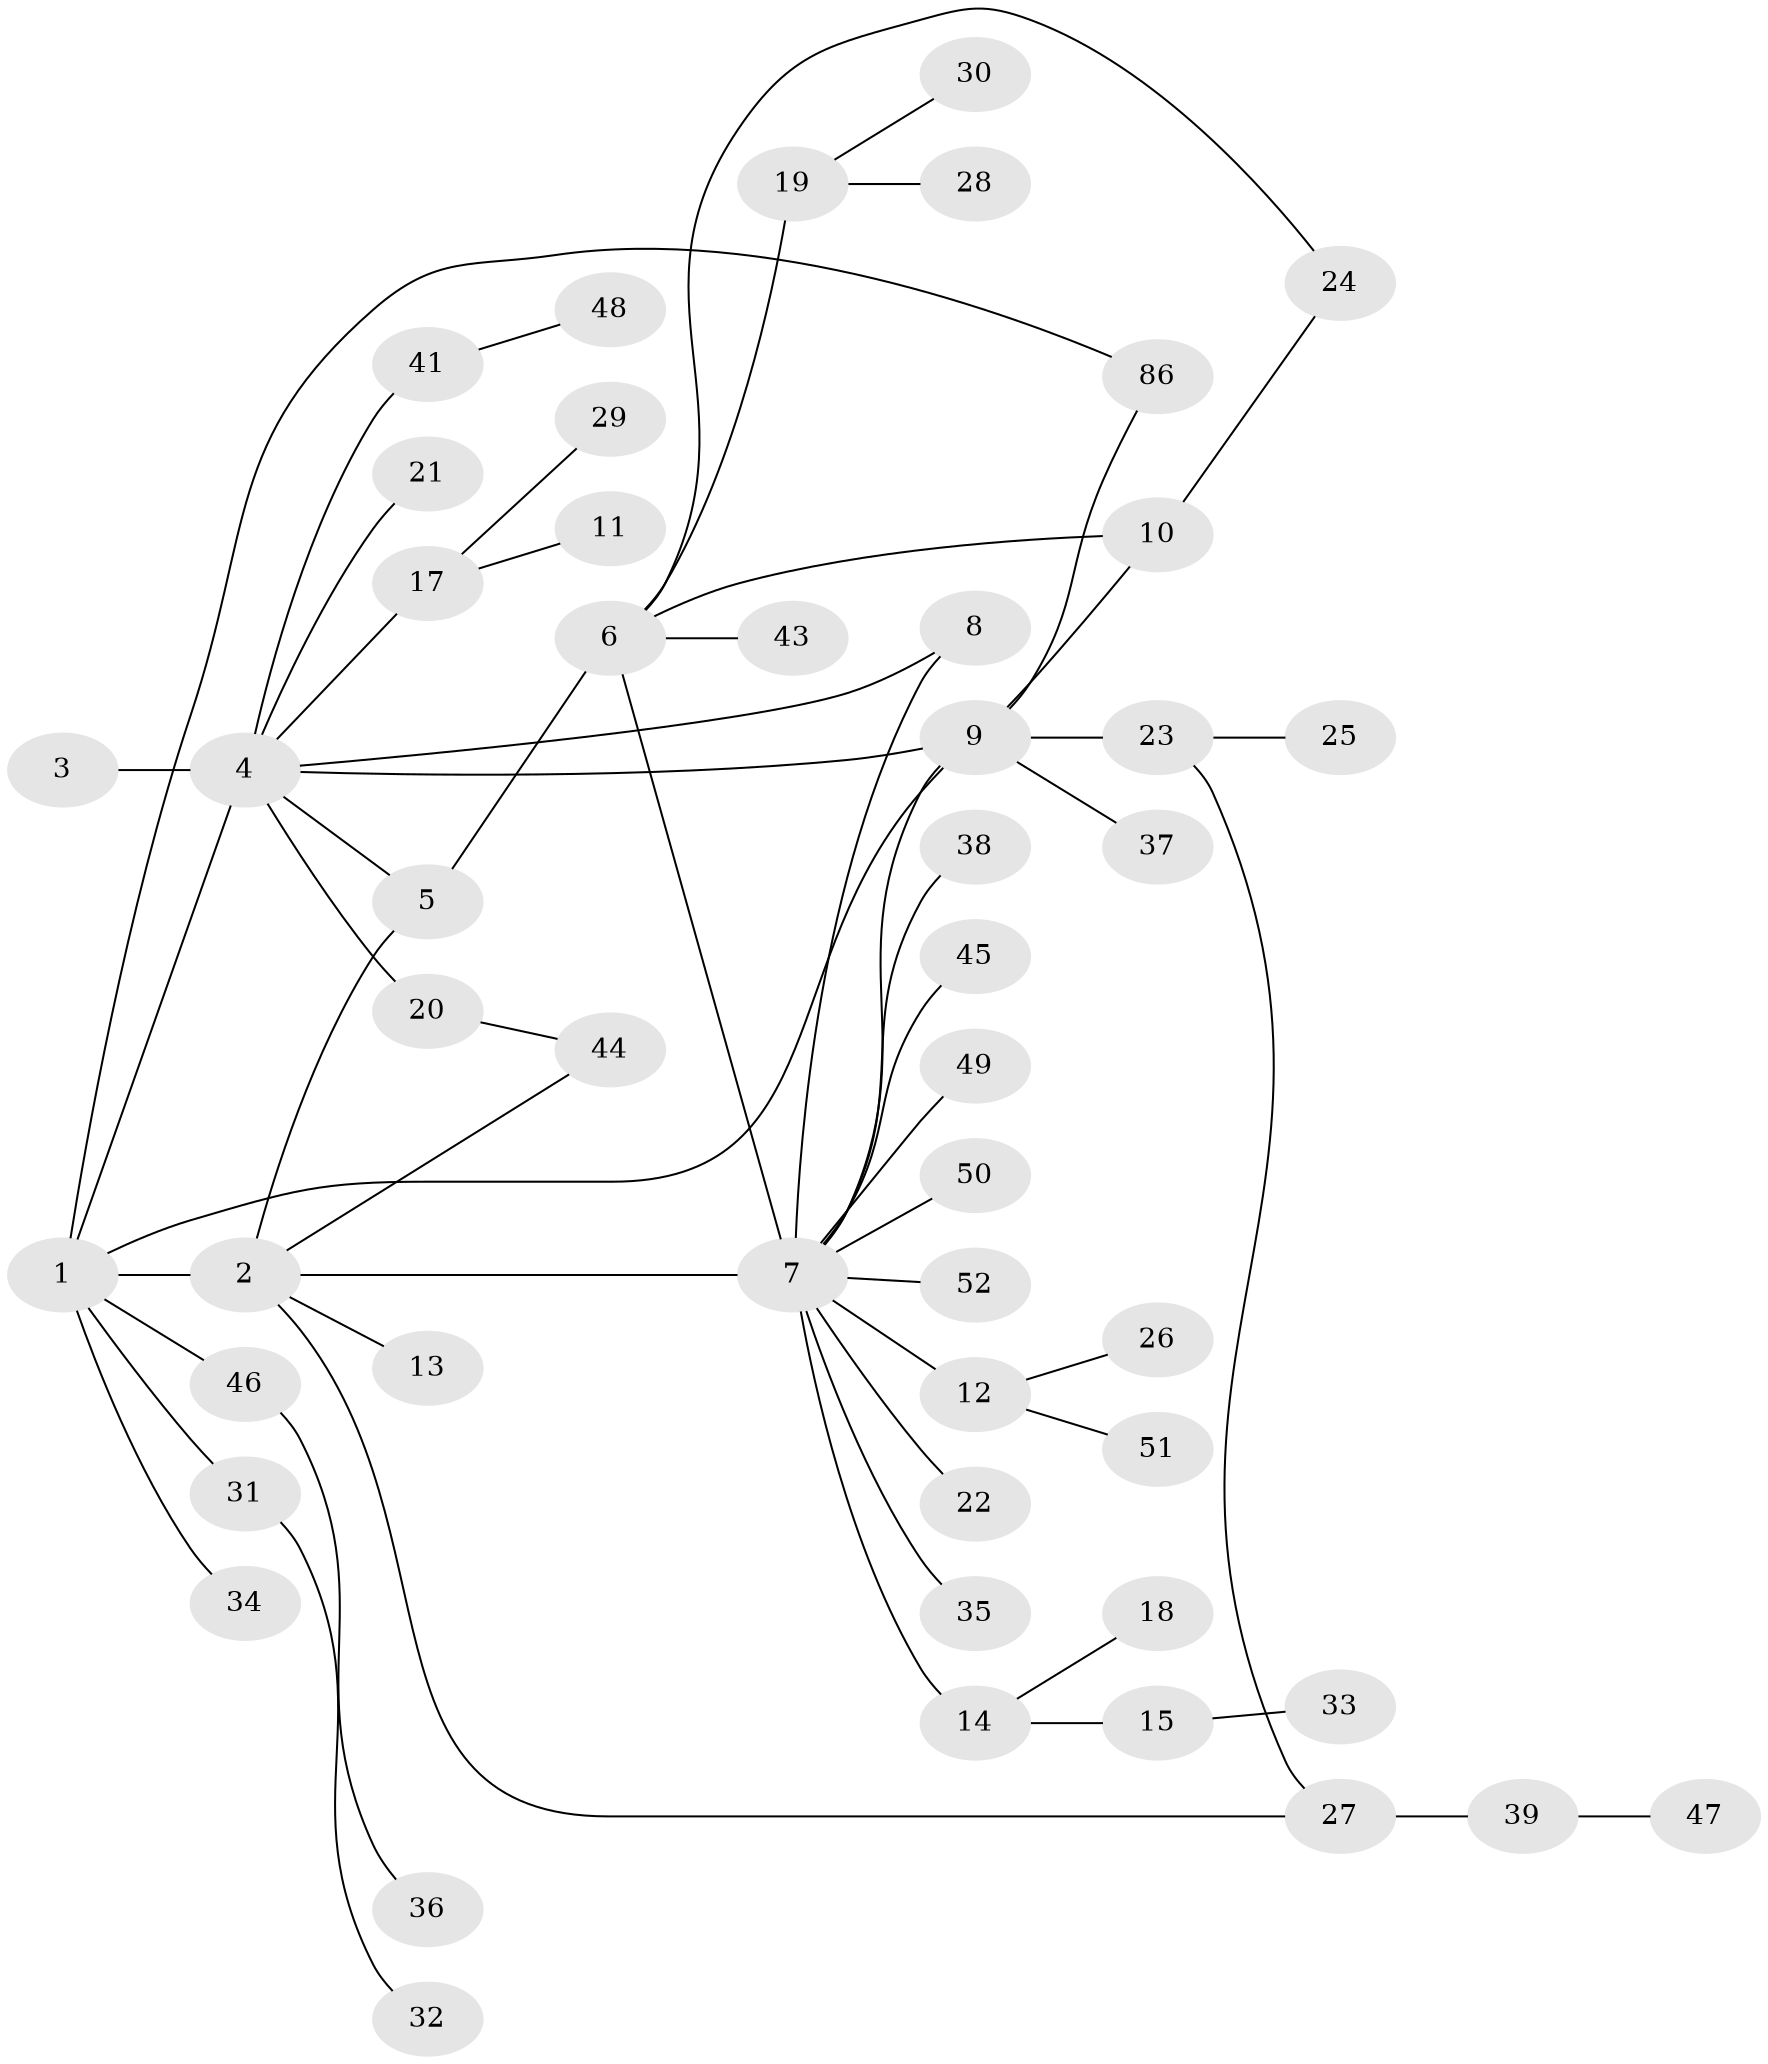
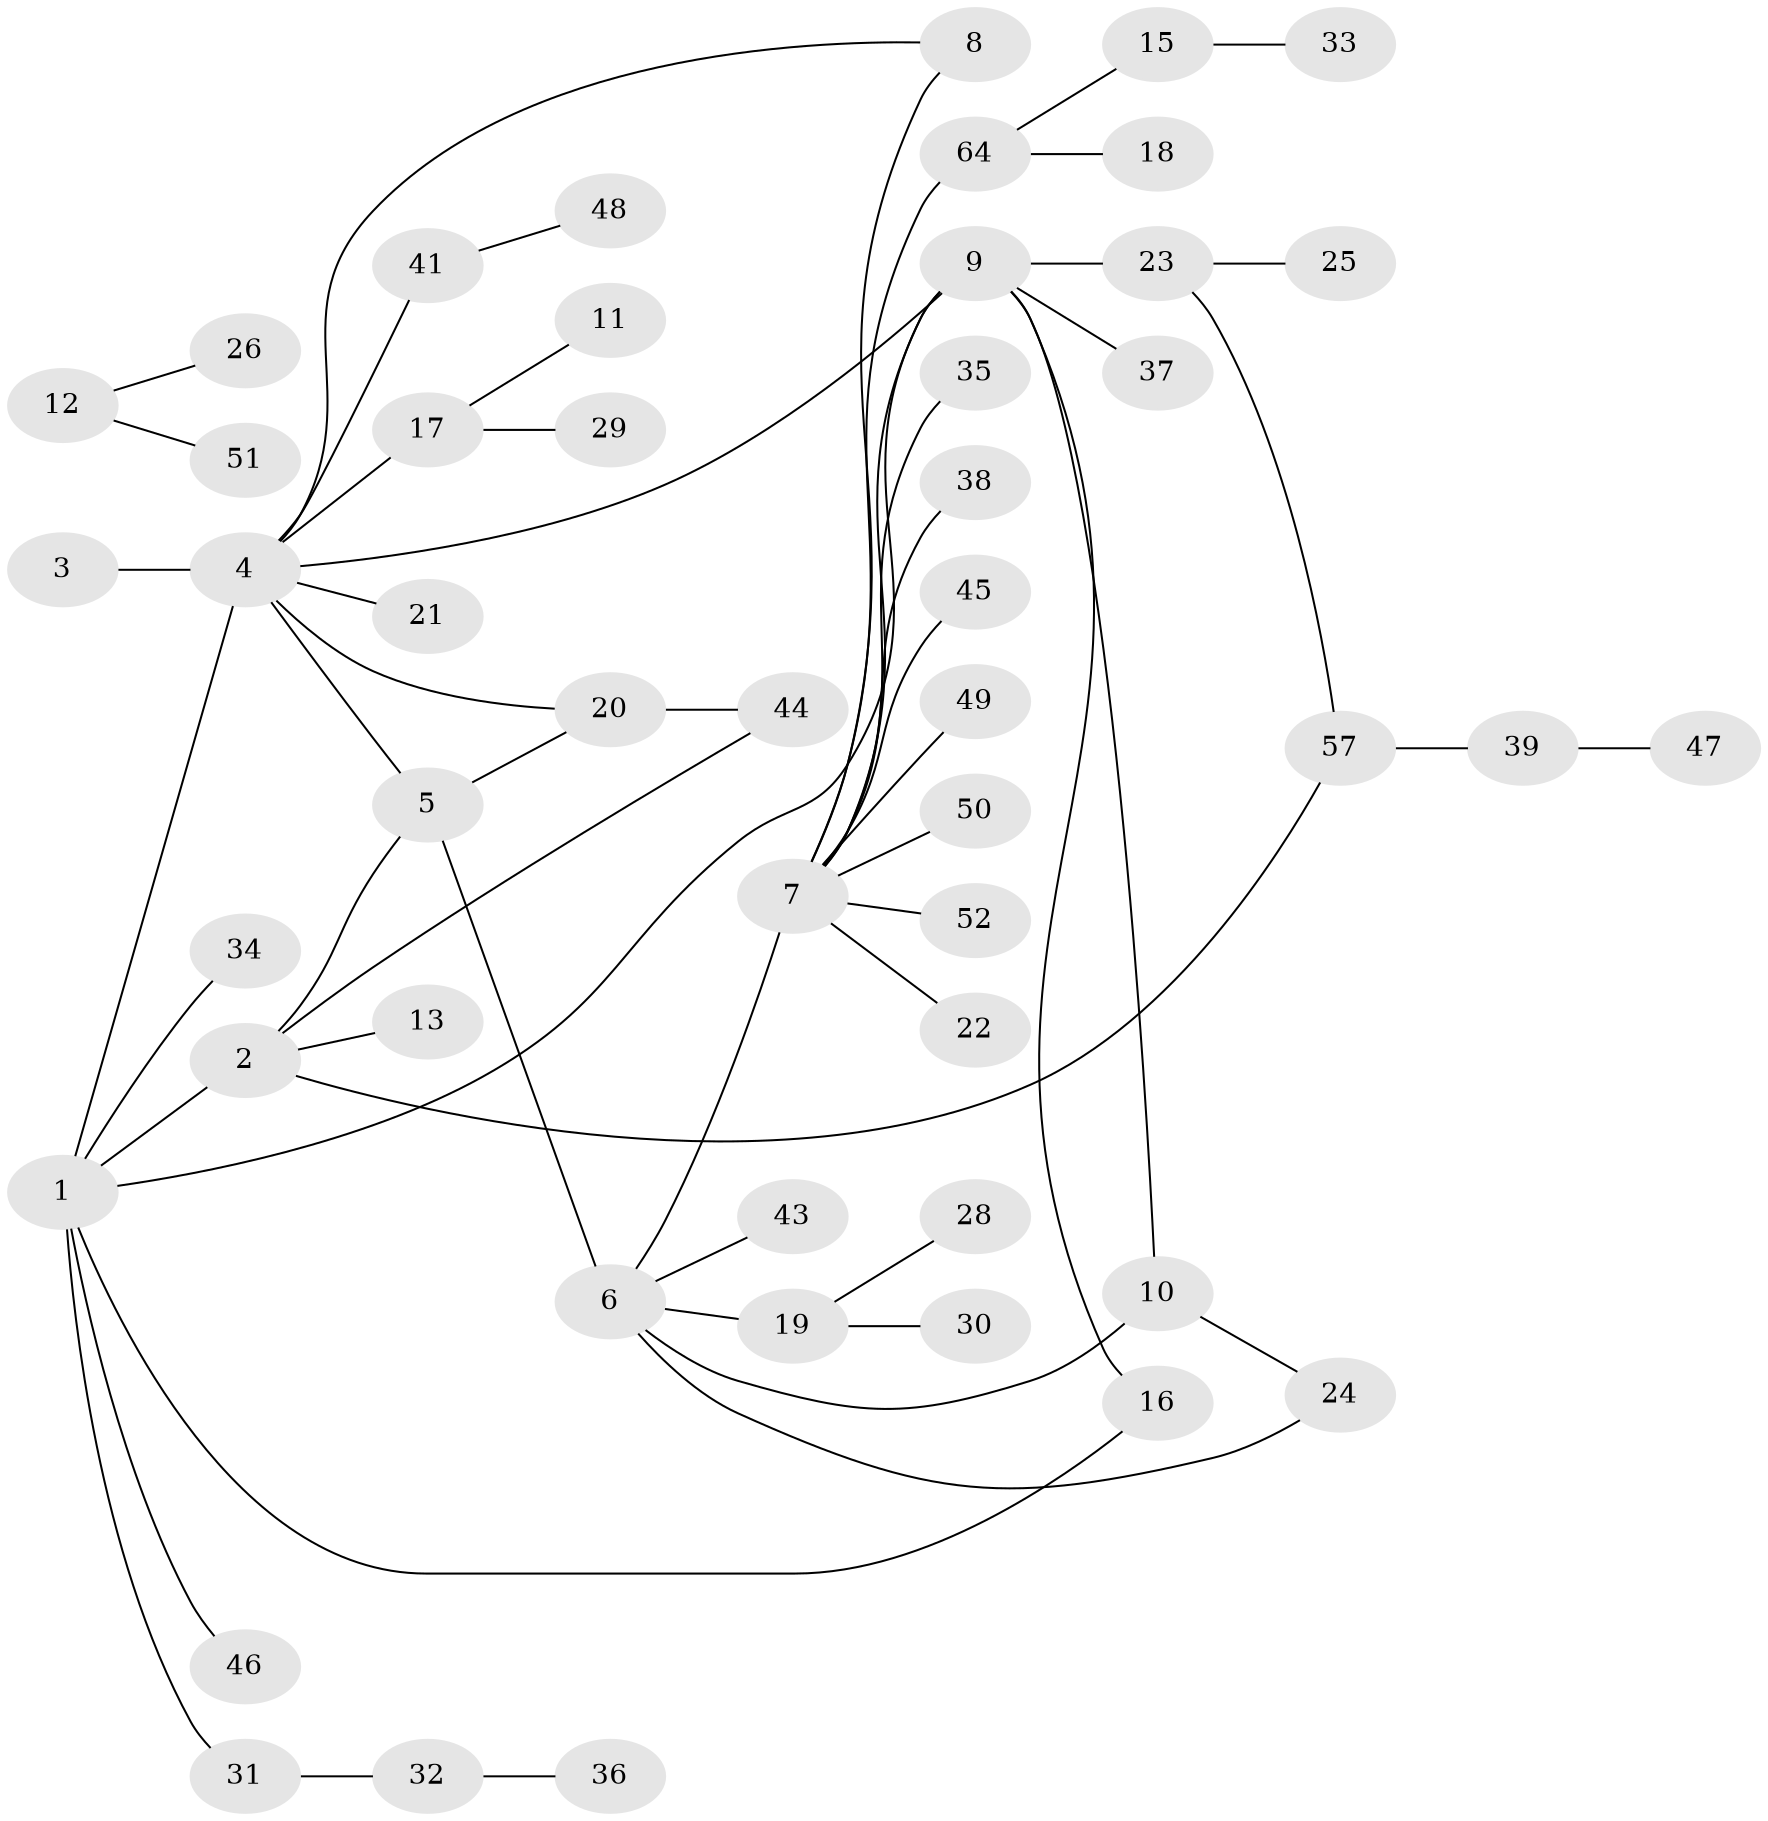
(1158, 377) -> (1158, 1403)
none -> (519, 757)
(519, 1275) -> none
(884, 1335) -> none
(340, 1609) -> (519, 1776)
(975, 1723) -> (975, 154)
(1340, 1816) -> (1340, 748)
